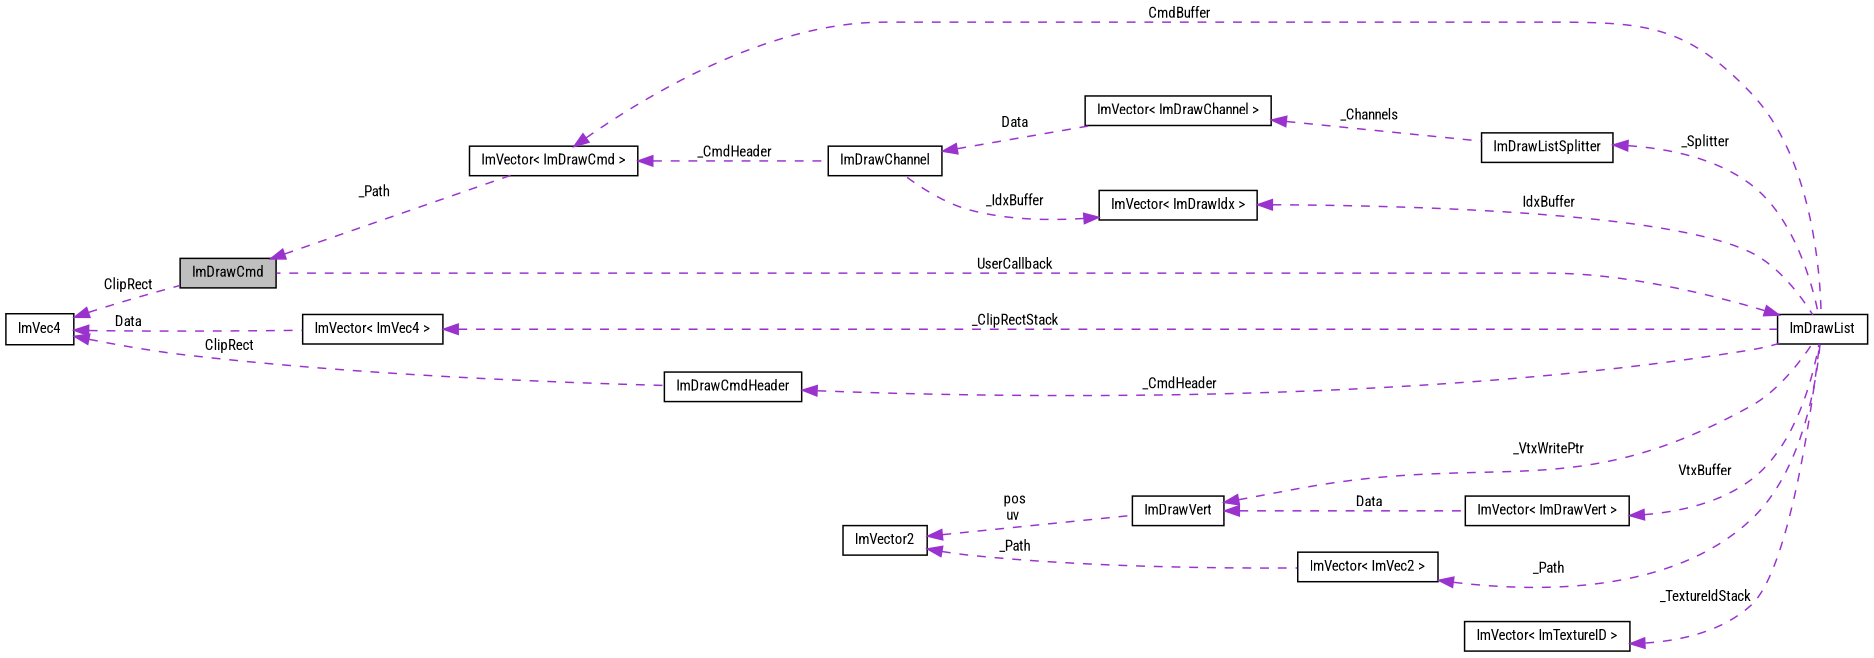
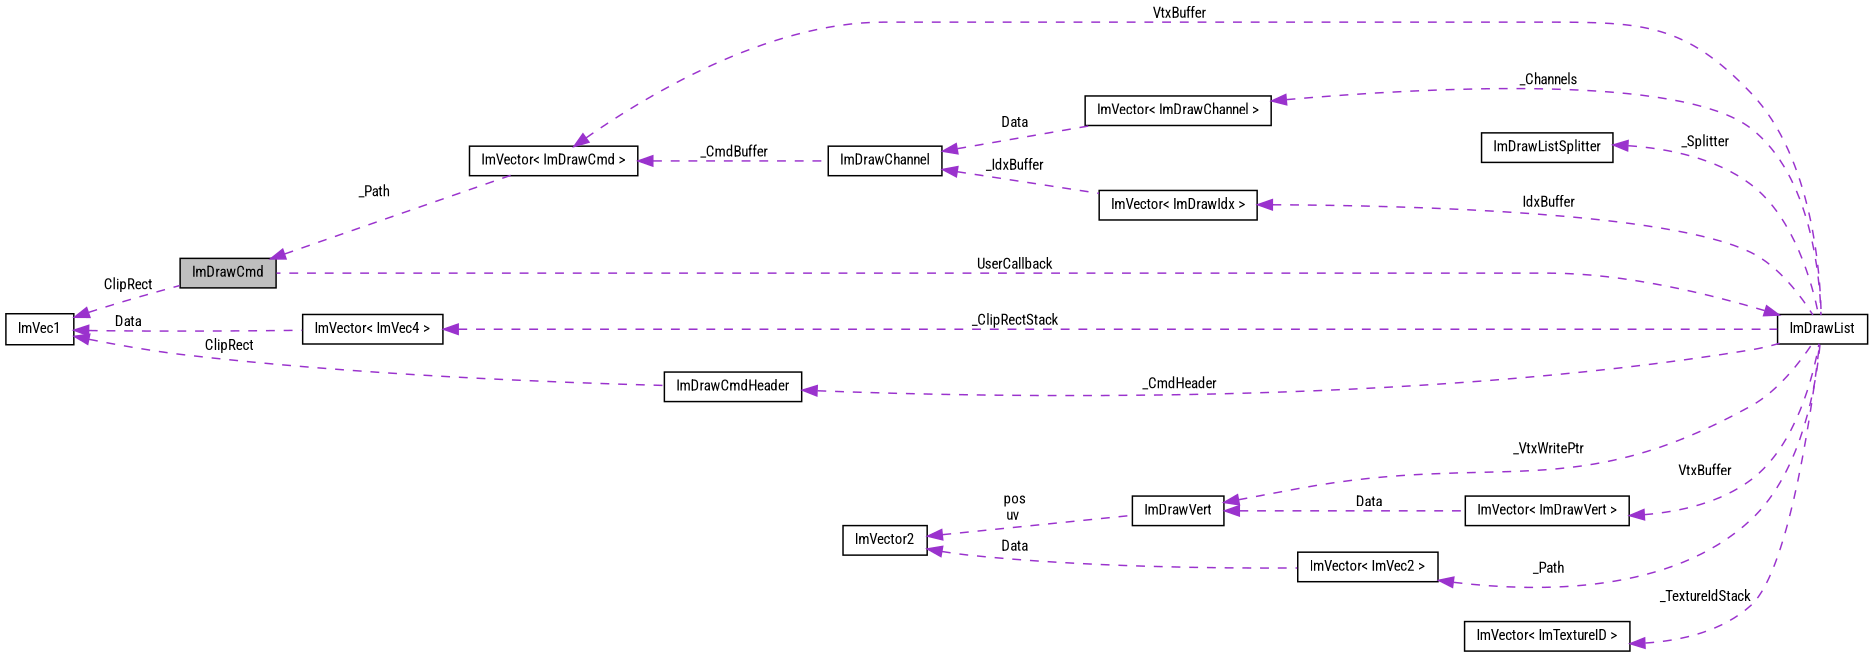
(1178, 14) -> (1178, 14)
(1384, 131) -> (1624, 94)
(733, 153) -> (733, 153)
(989, 214) -> (1028, 183)
(40, 329) -> (40, 329)
(1014, 547) -> (1014, 547)
